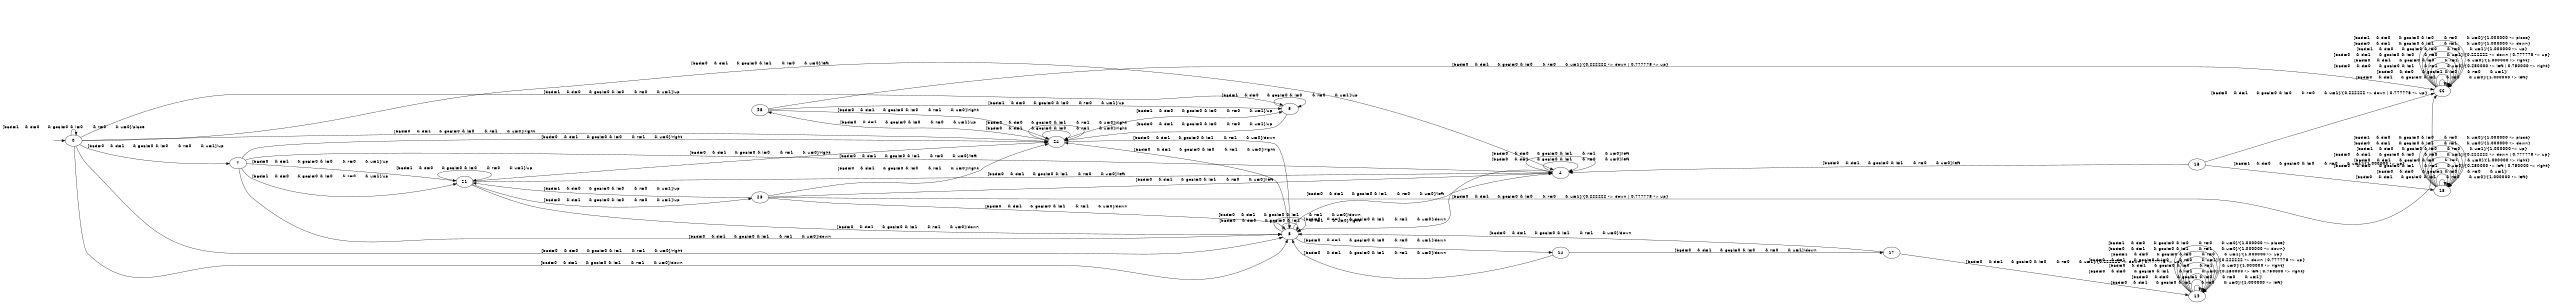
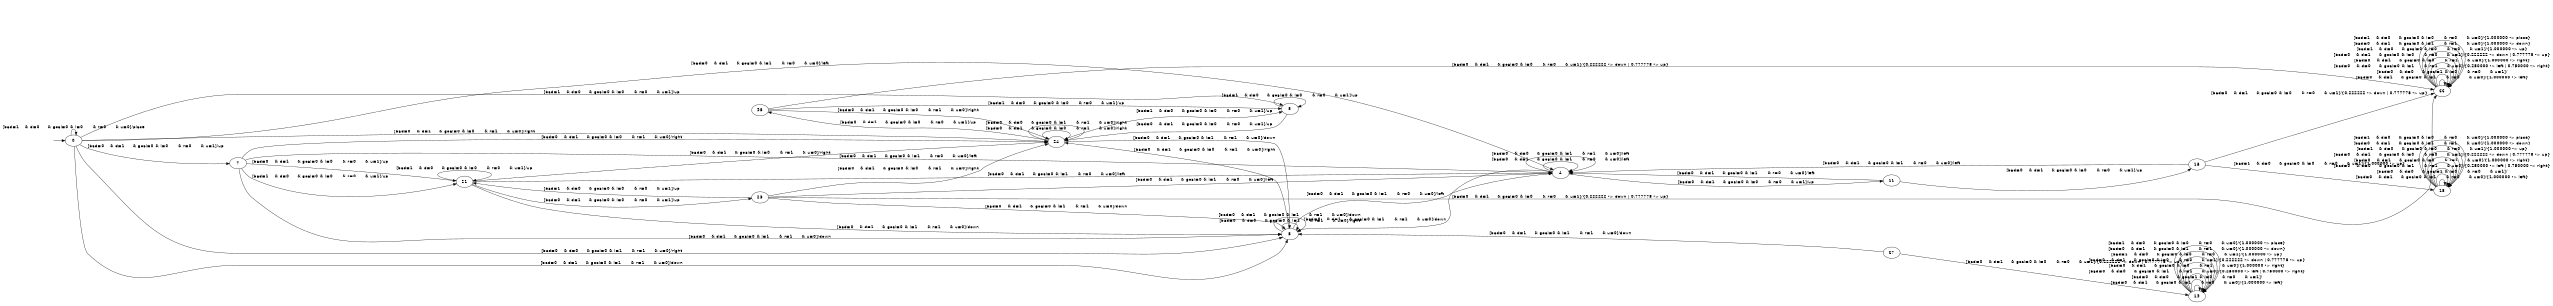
none -> (1892, 180)
(1561, 253) -> none
(1892, 253) -> (1892, 253)
